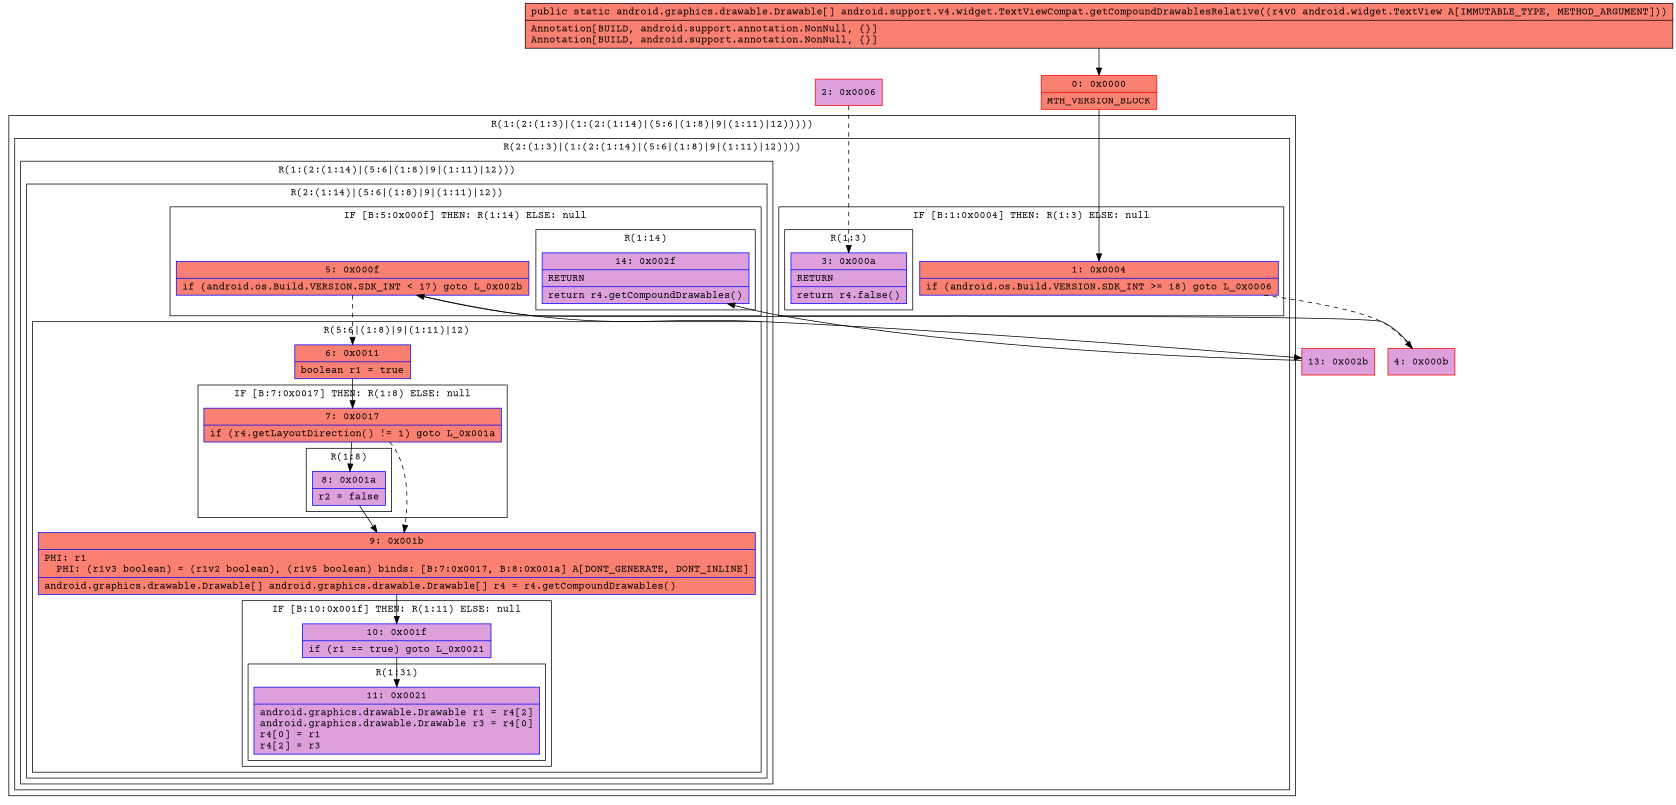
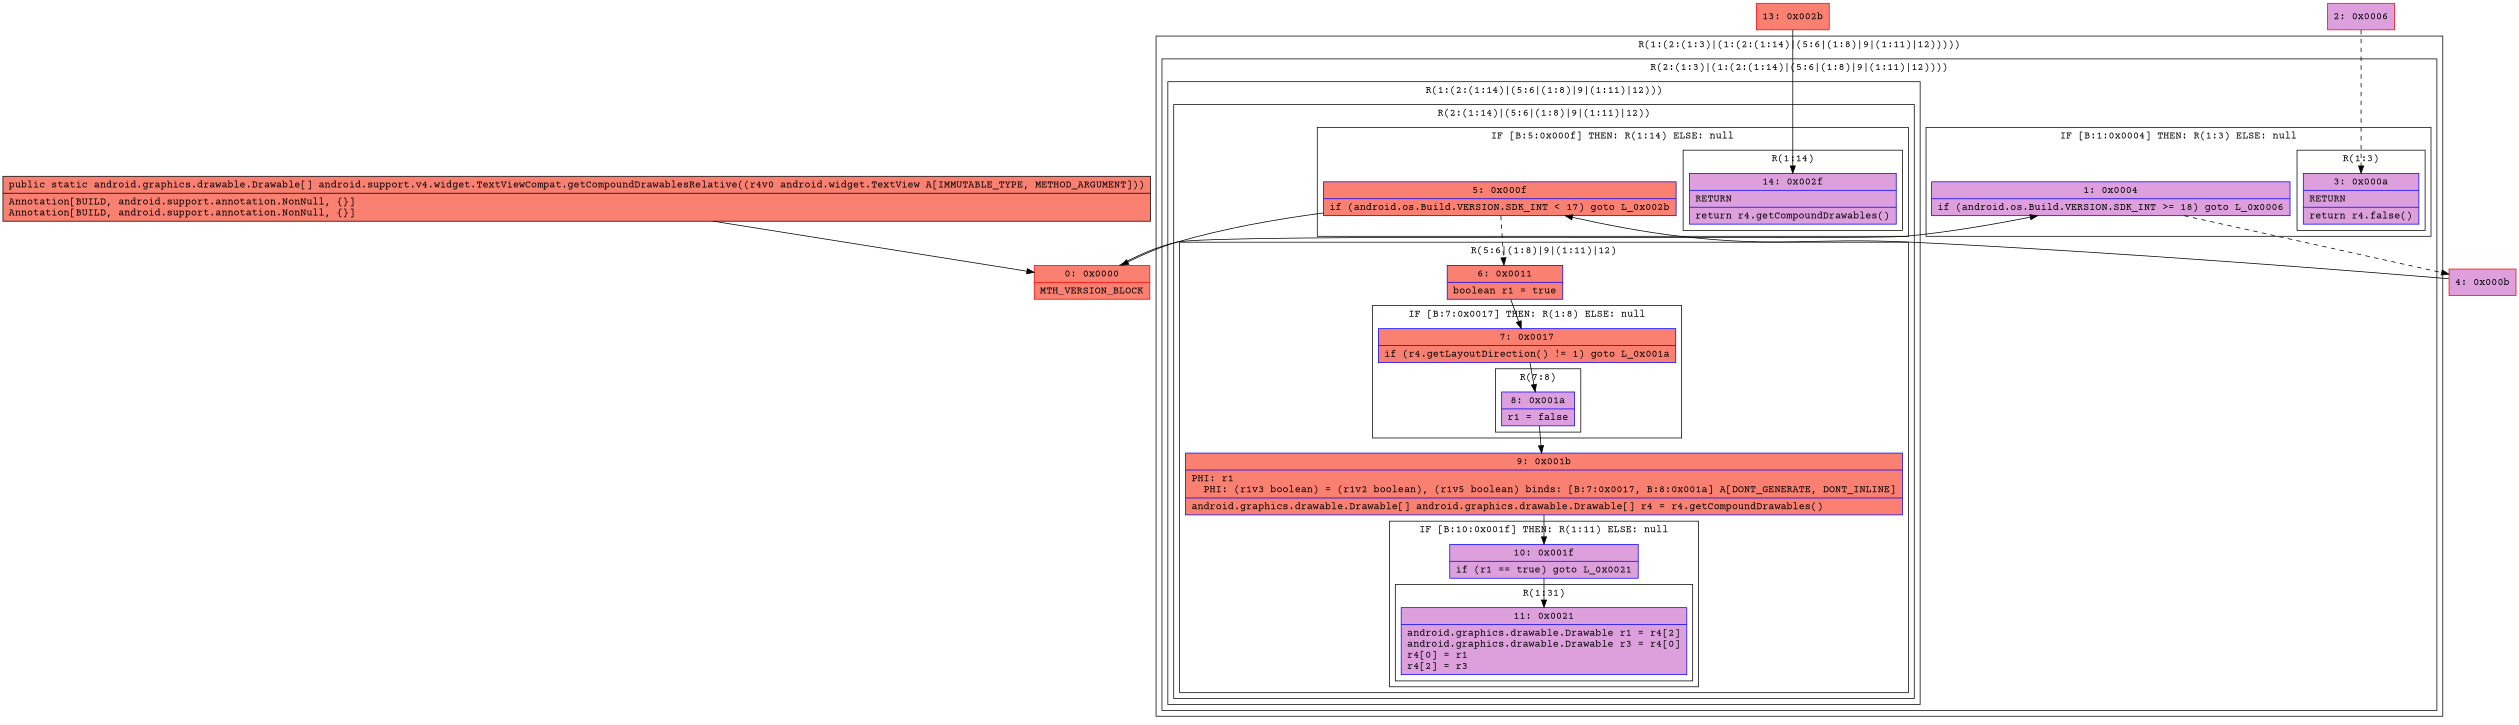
(1099, 278) -> (2111, 199)
(790, 323) -> (1224, 230)
(1338, 362) -> (1793, 17)
(349, 457) -> (1538, 377)
(406, 482) -> none
(349, 497) -> (1538, 417)
